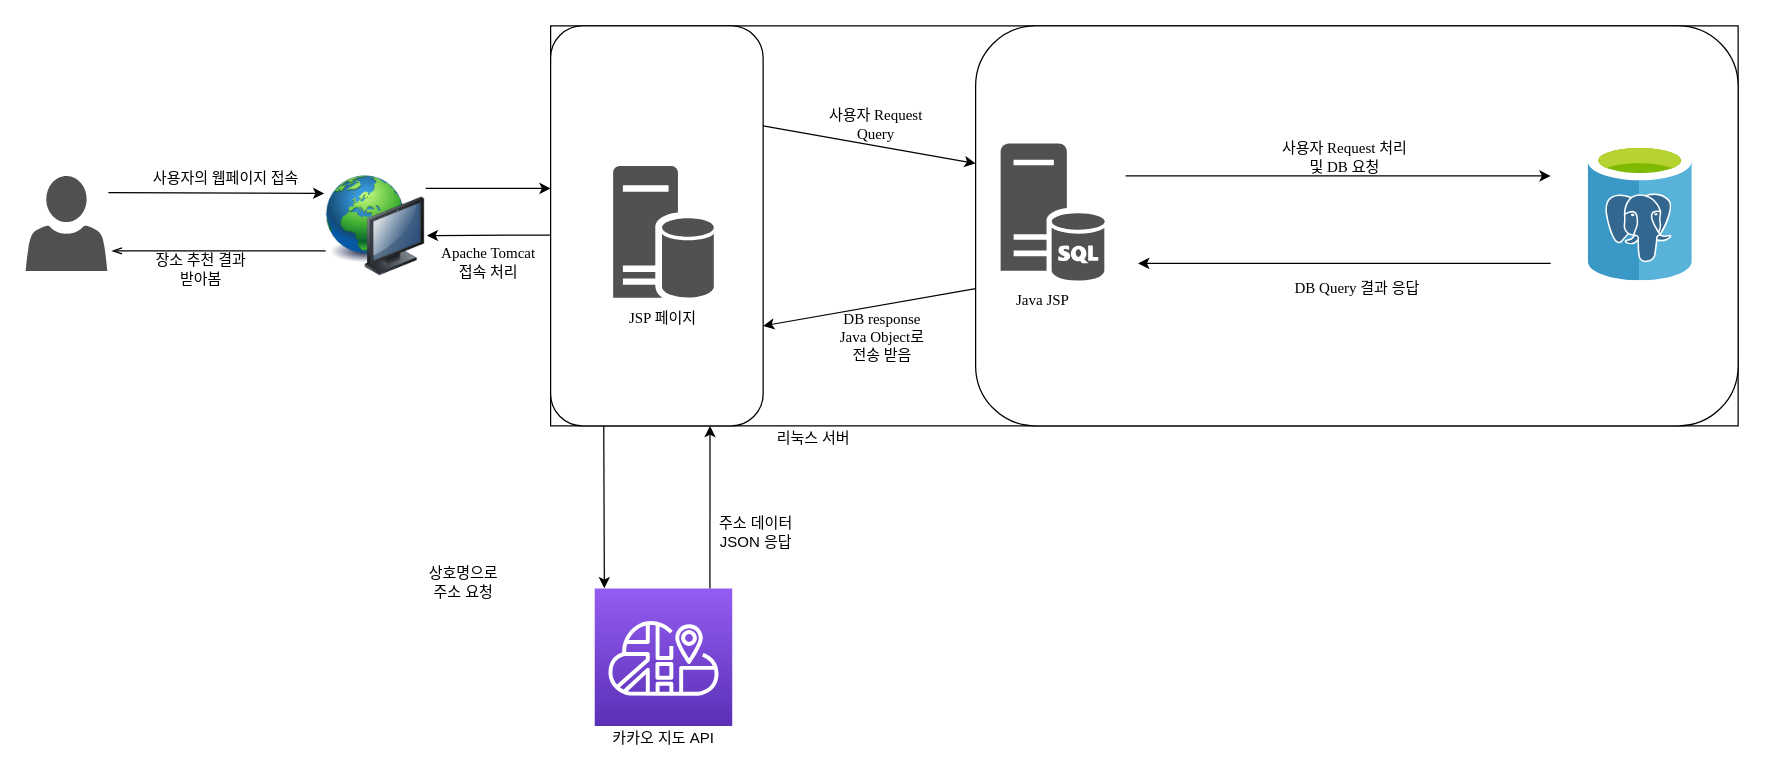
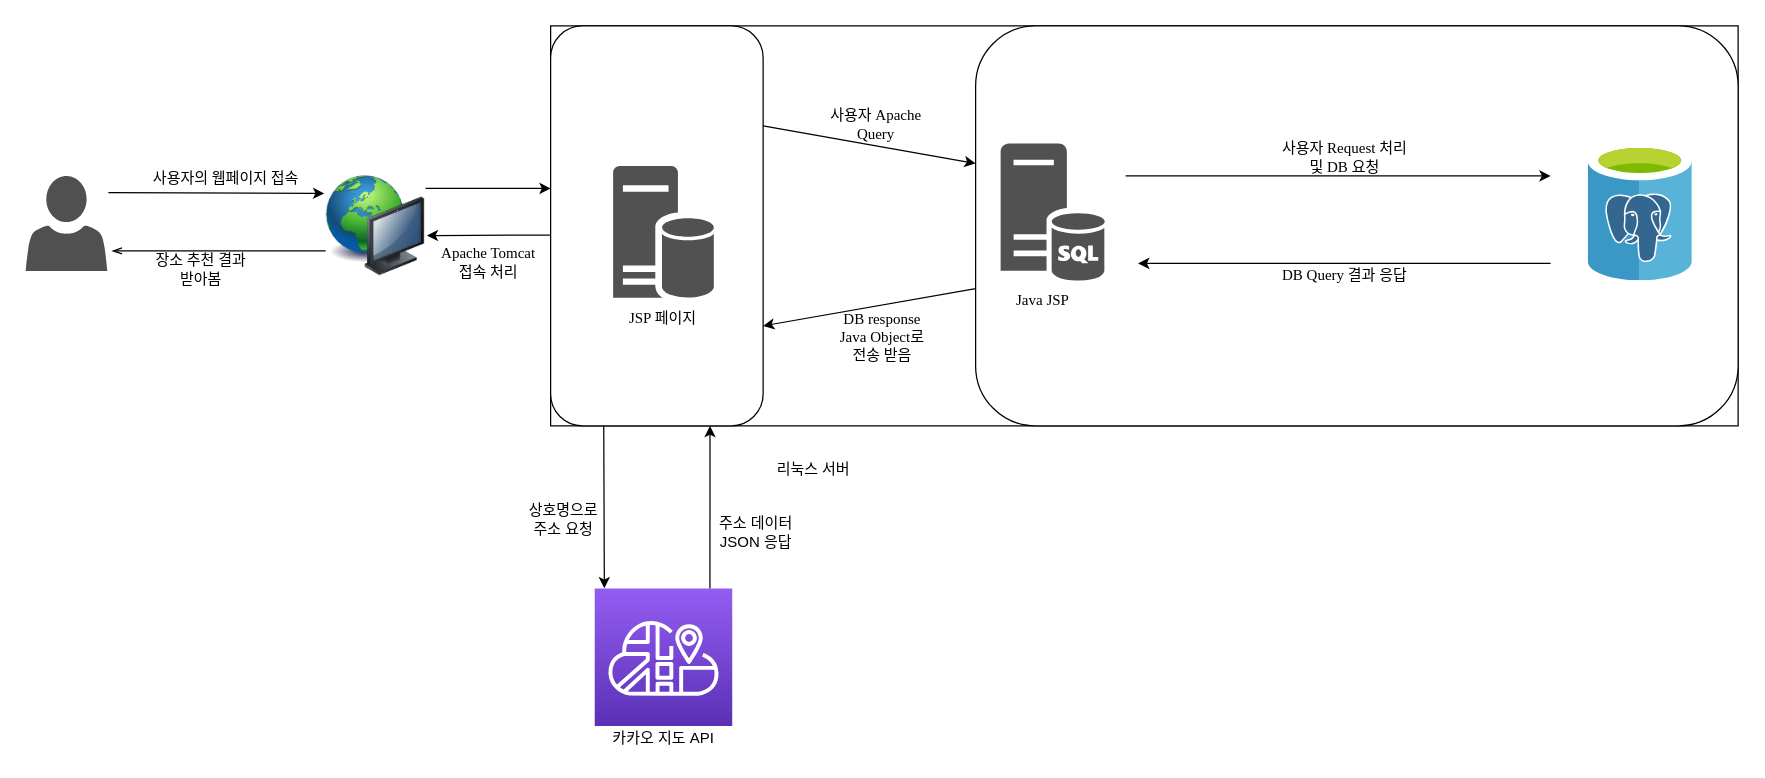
(876, 124) -> (876, 124)
(1357, 288) -> (1344, 276)
(813, 438) -> (813, 469)
(463, 582) -> (563, 519)
